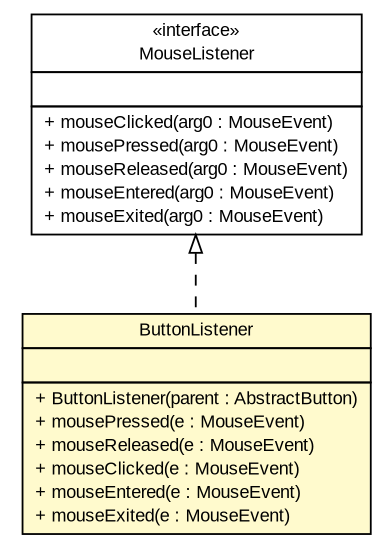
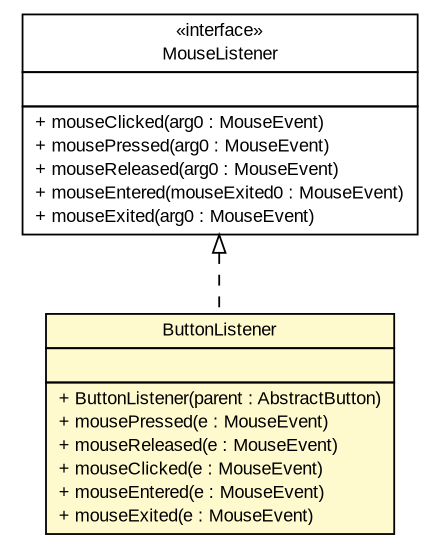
(189, 193) -> (220, 193)
